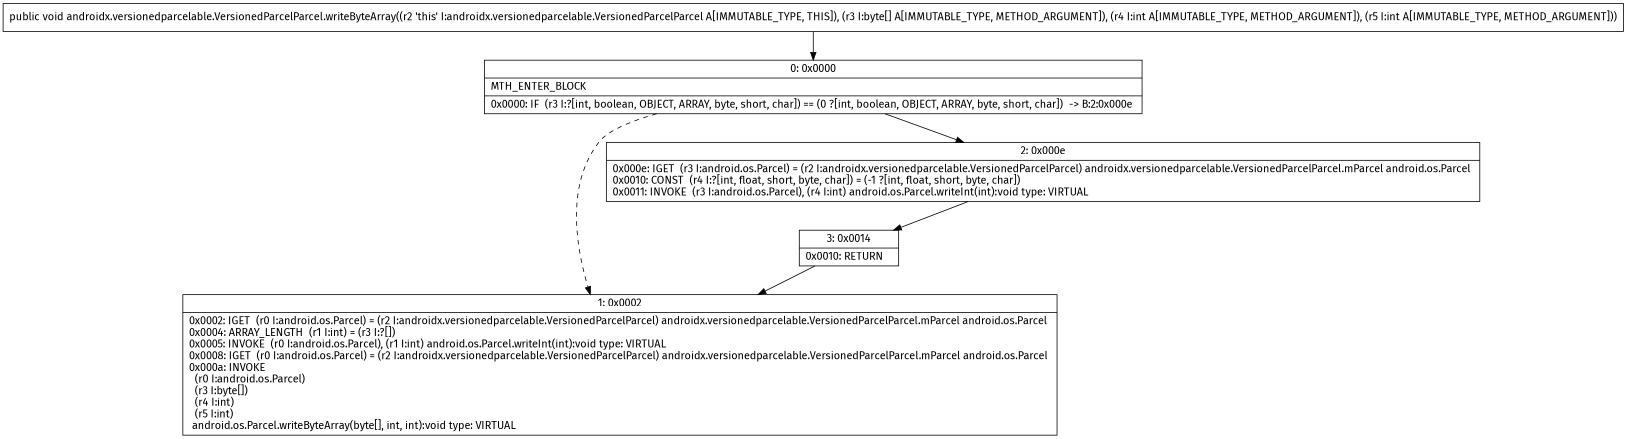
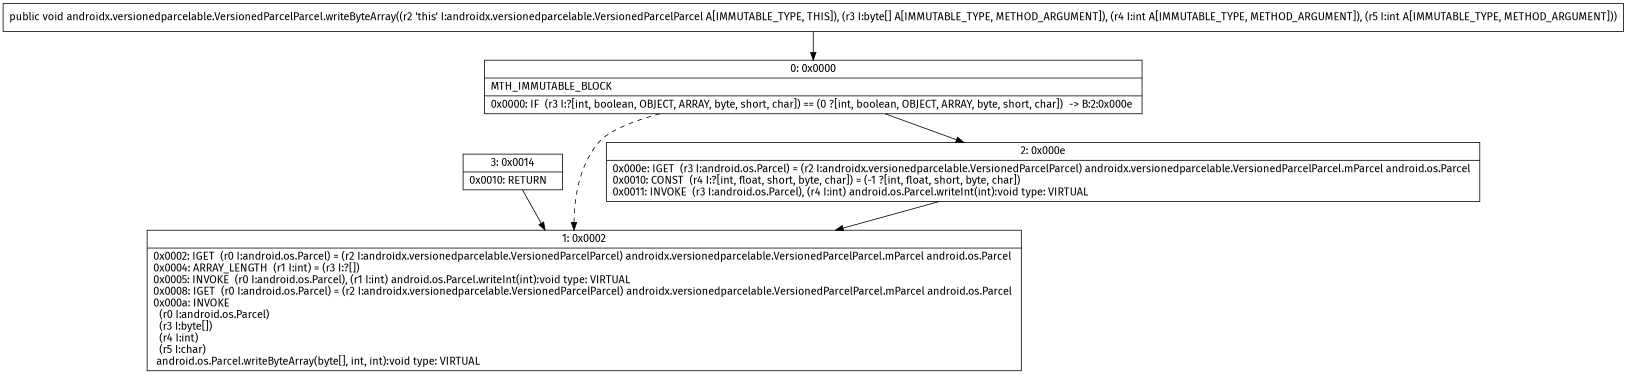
(539, 87) -> (552, 87)
(934, 214) -> (891, 215)
(212, 414) -> (180, 350)
